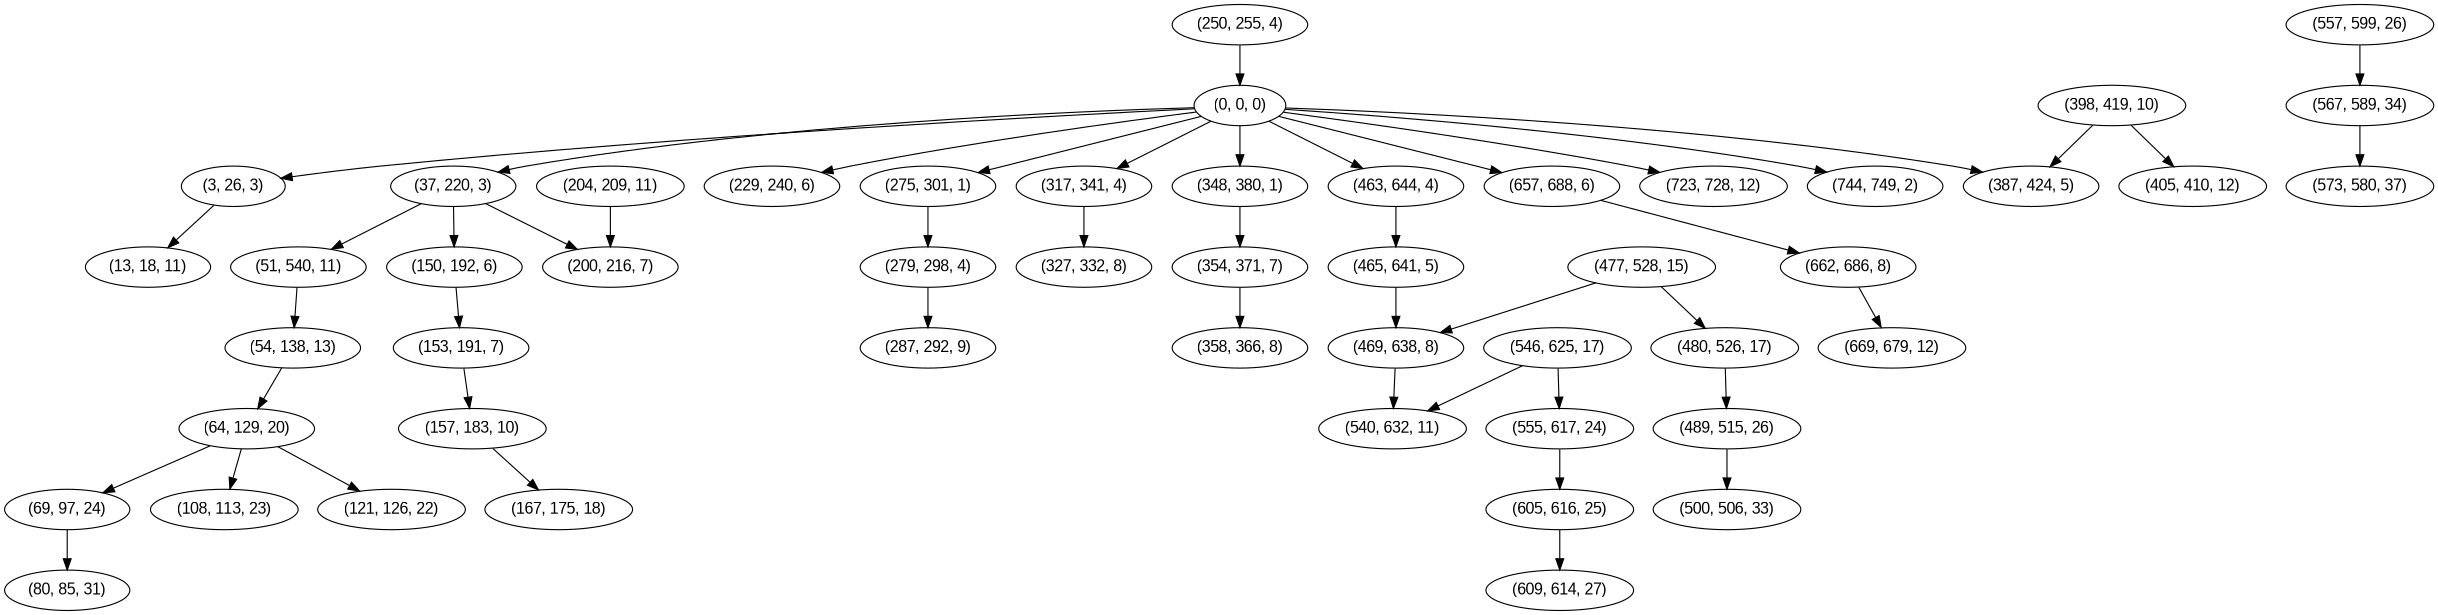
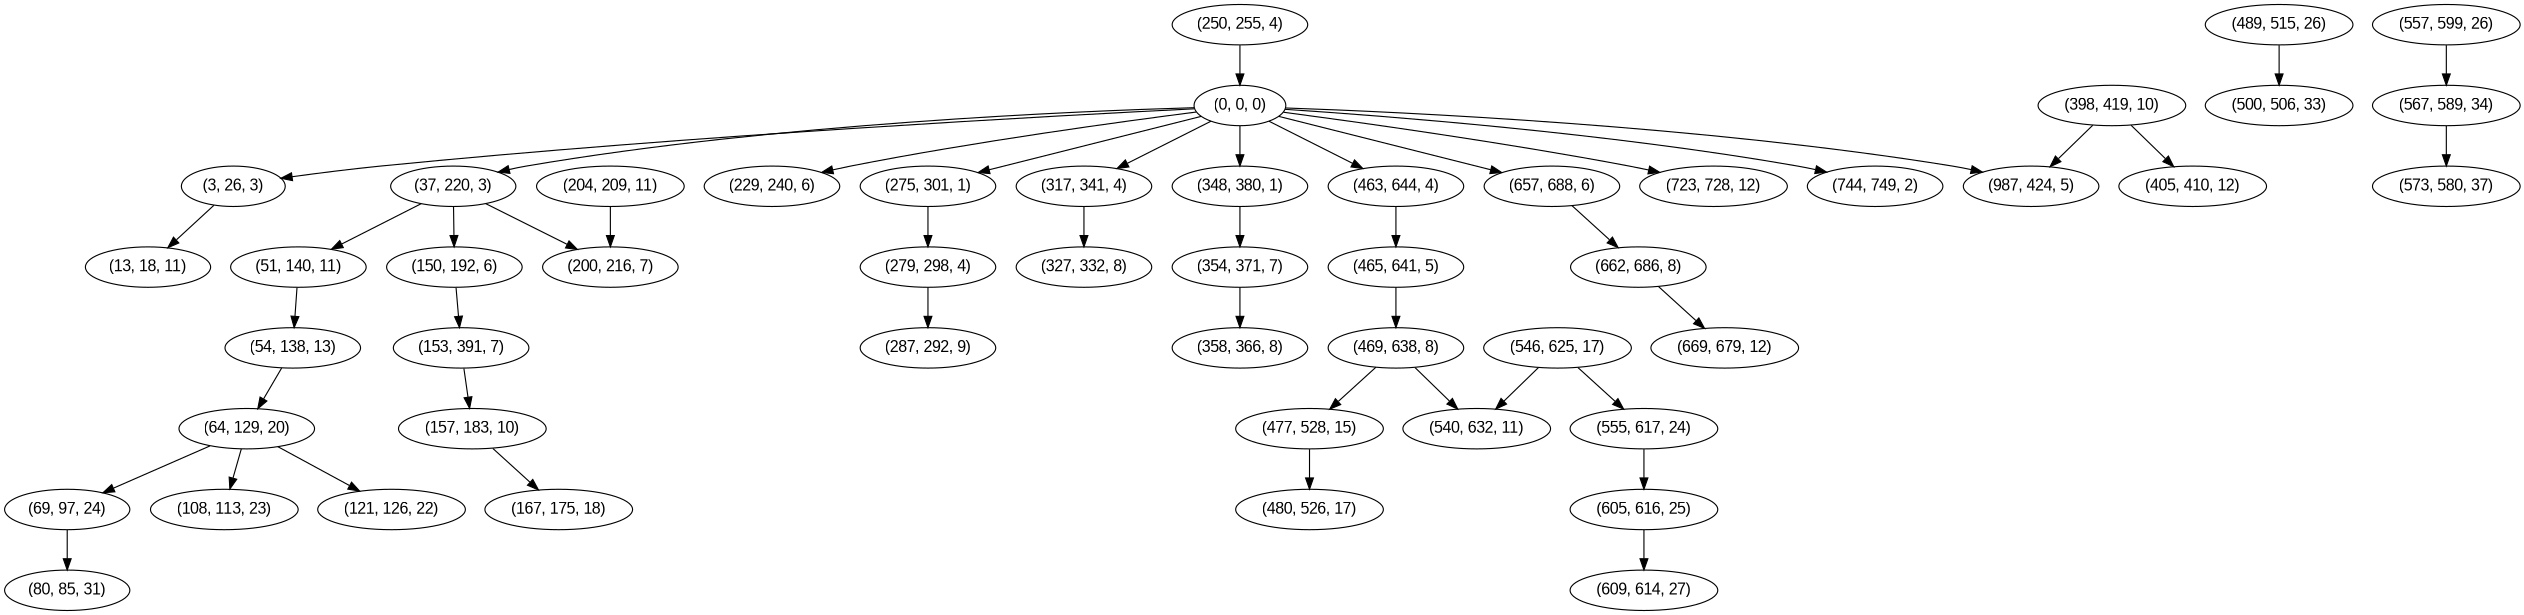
(2031, 186) -> (2031, 186)
(298, 267) -> (298, 267)
(1523, 306) -> (1357, 384)
(461, 348) -> (461, 348)
(1726, 383) -> none
